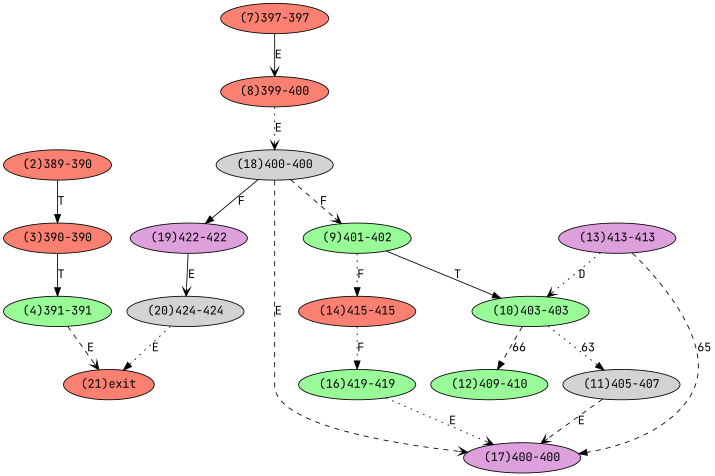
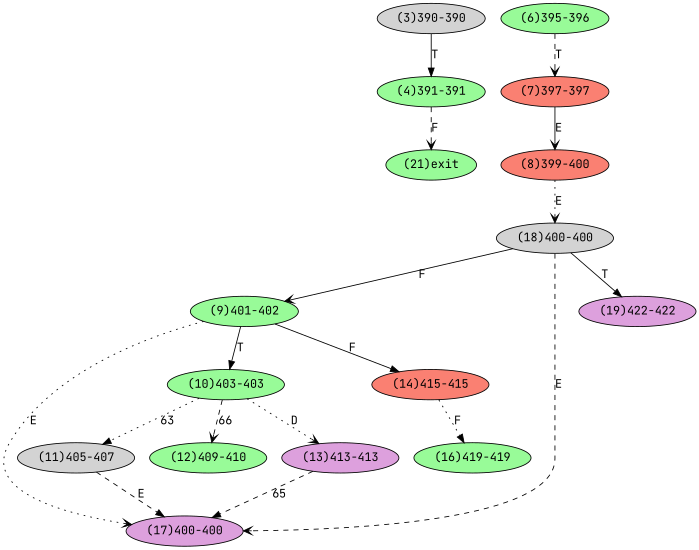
none -> (555, 19)
(58, 165) -> none
(313, 199) -> (403, 274)
(241, 202) -> (605, 275)
(58, 238) -> (431, 19)
(357, 271) -> (333, 346)
(577, 272) -> (279, 419)
(185, 311) -> none
(512, 344) -> (218, 417)
(91, 348) -> (435, 128)
(109, 385) -> (431, 165)
(575, 419) -> (127, 492)
(436, 420) -> (31, 414)
